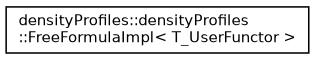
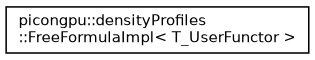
(157, 30) -> (157, 30)
